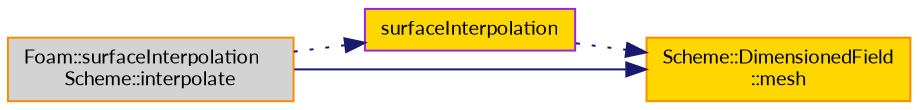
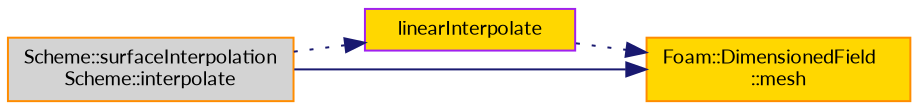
(470, 30) -> (470, 30)
(151, 69) -> (151, 69)
(778, 69) -> (778, 69)
